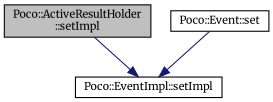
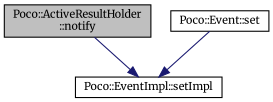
(78, 21) -> (78, 21)
